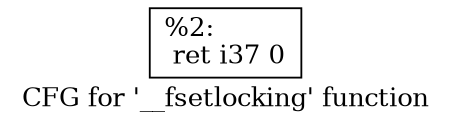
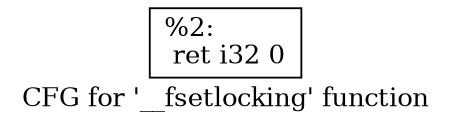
(226, 56) -> (226, 56)
